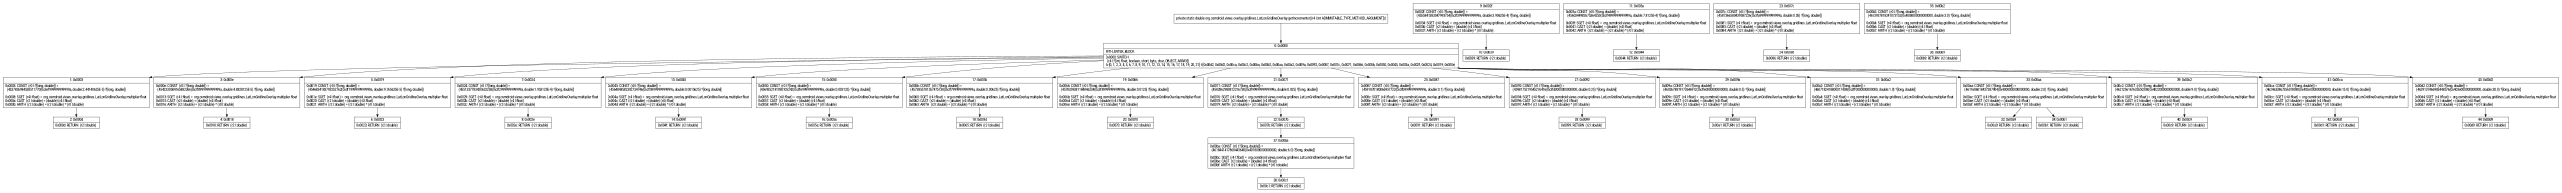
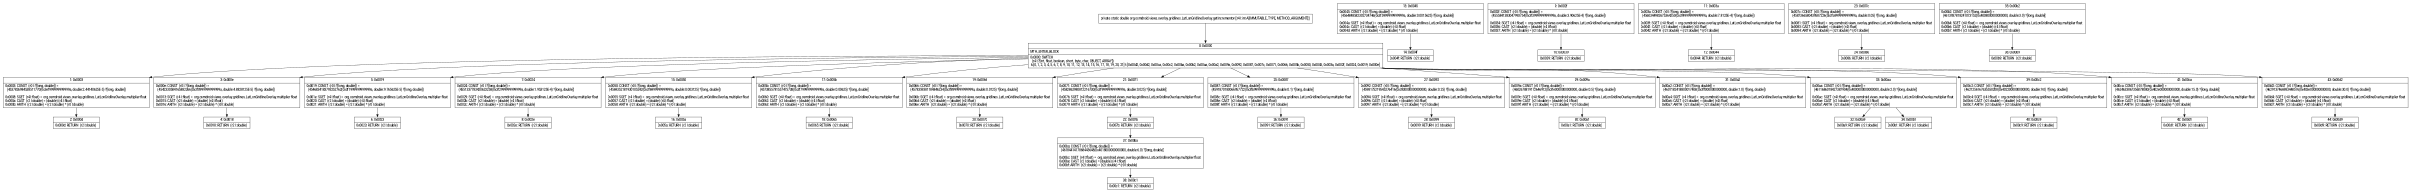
(929, 66) -> none
